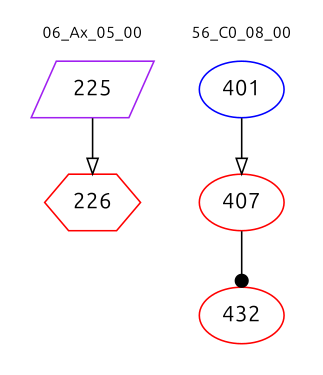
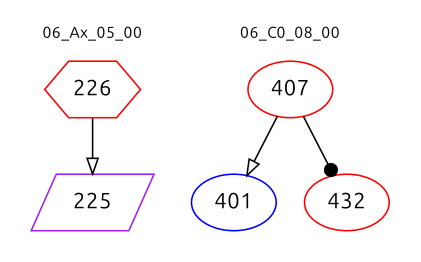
(242, 34) -> (290, 34)
(93, 138) -> (93, 138)
(242, 138) -> (266, 139)
